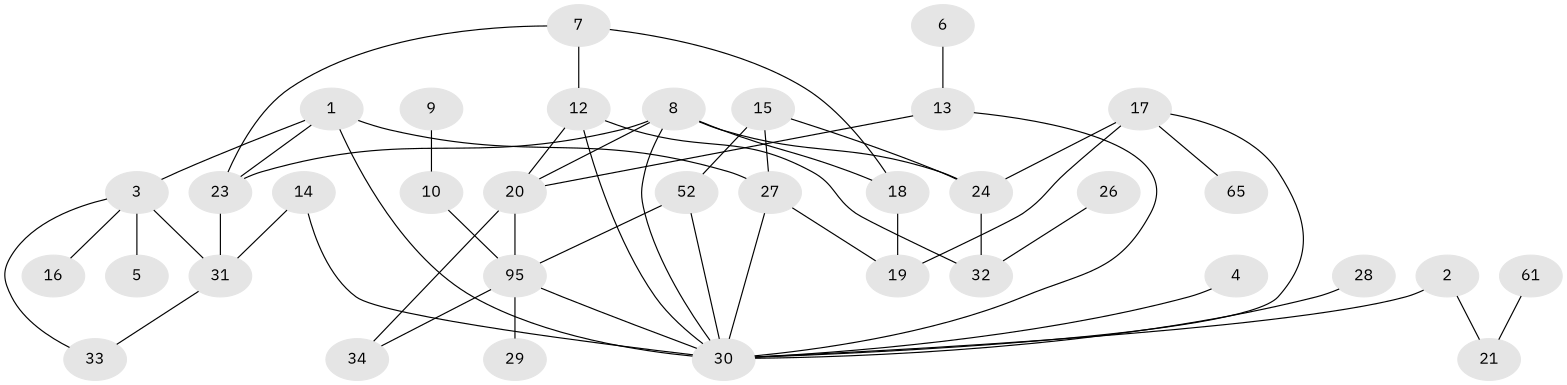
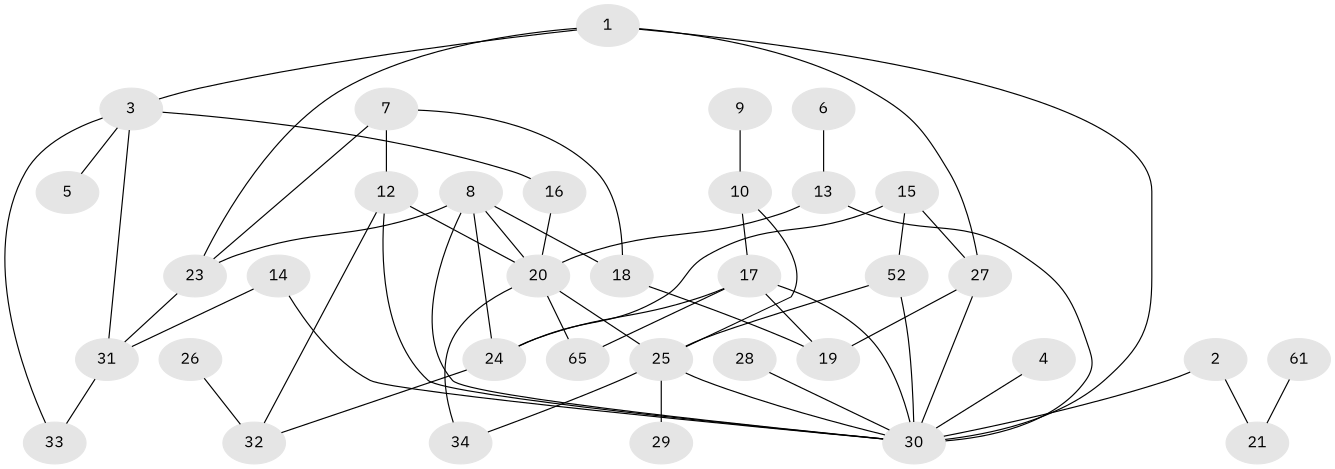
none -> (548, 227)
none -> (744, 231)
(515, 276) -> (661, 360)
none -> (558, 318)
